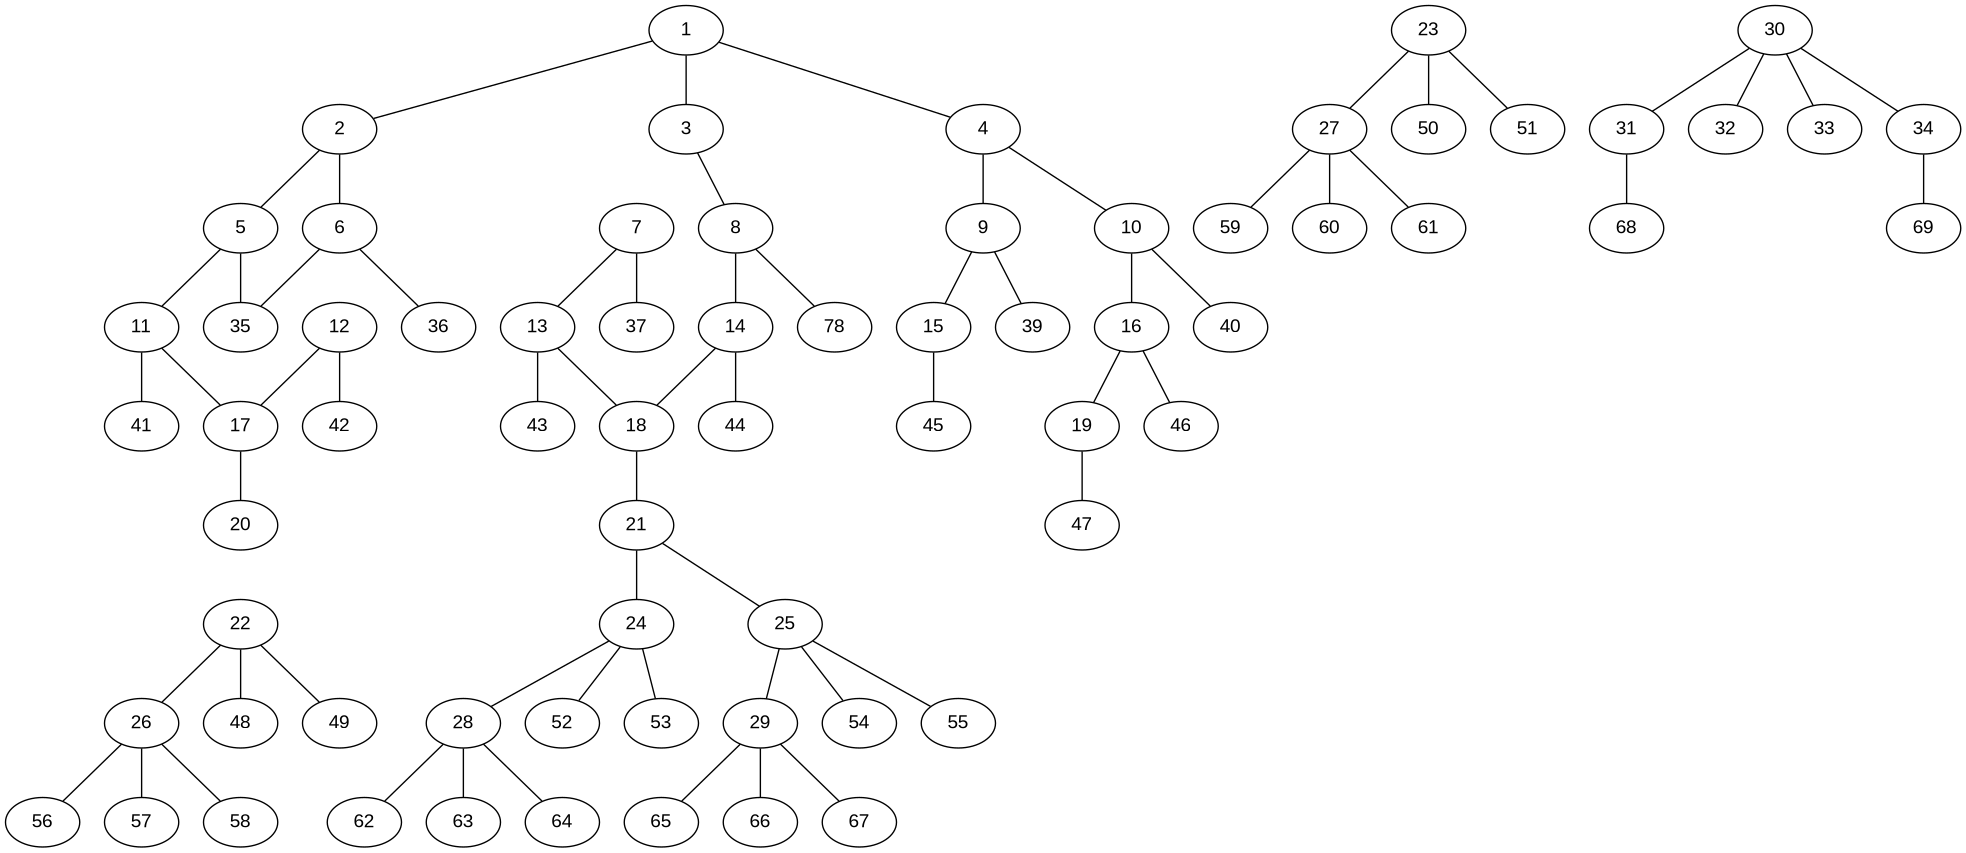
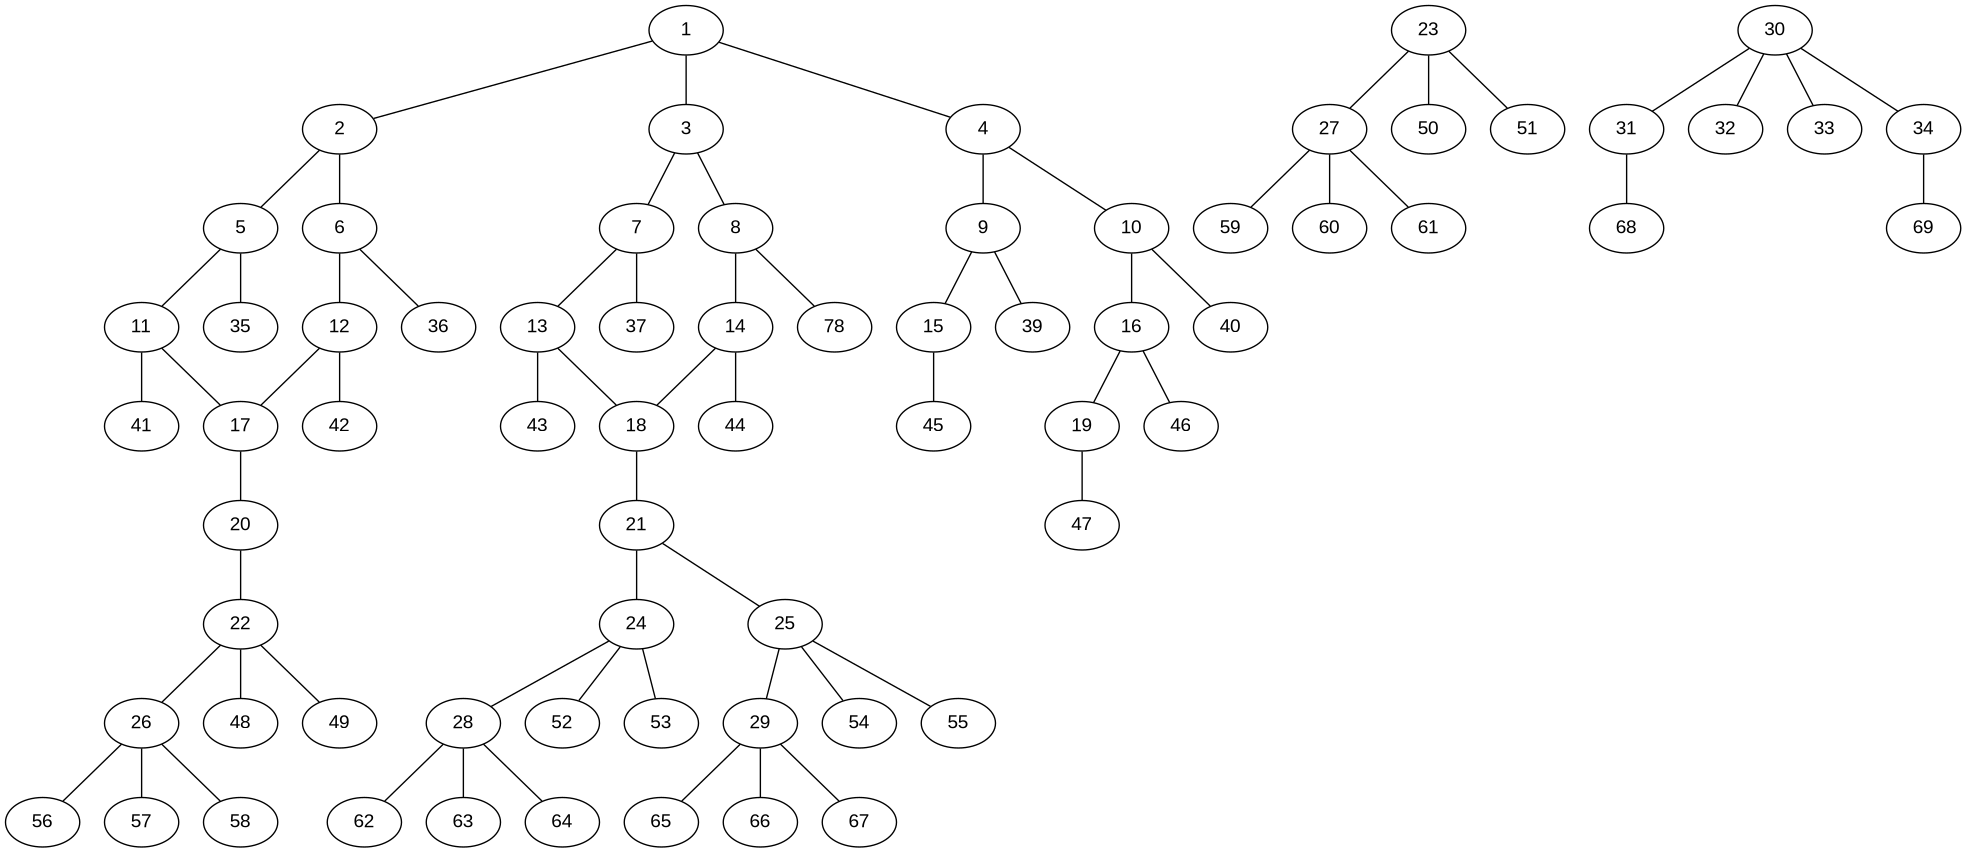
none -> (661, 179)
(290, 278) -> (340, 278)
none -> (241, 575)
